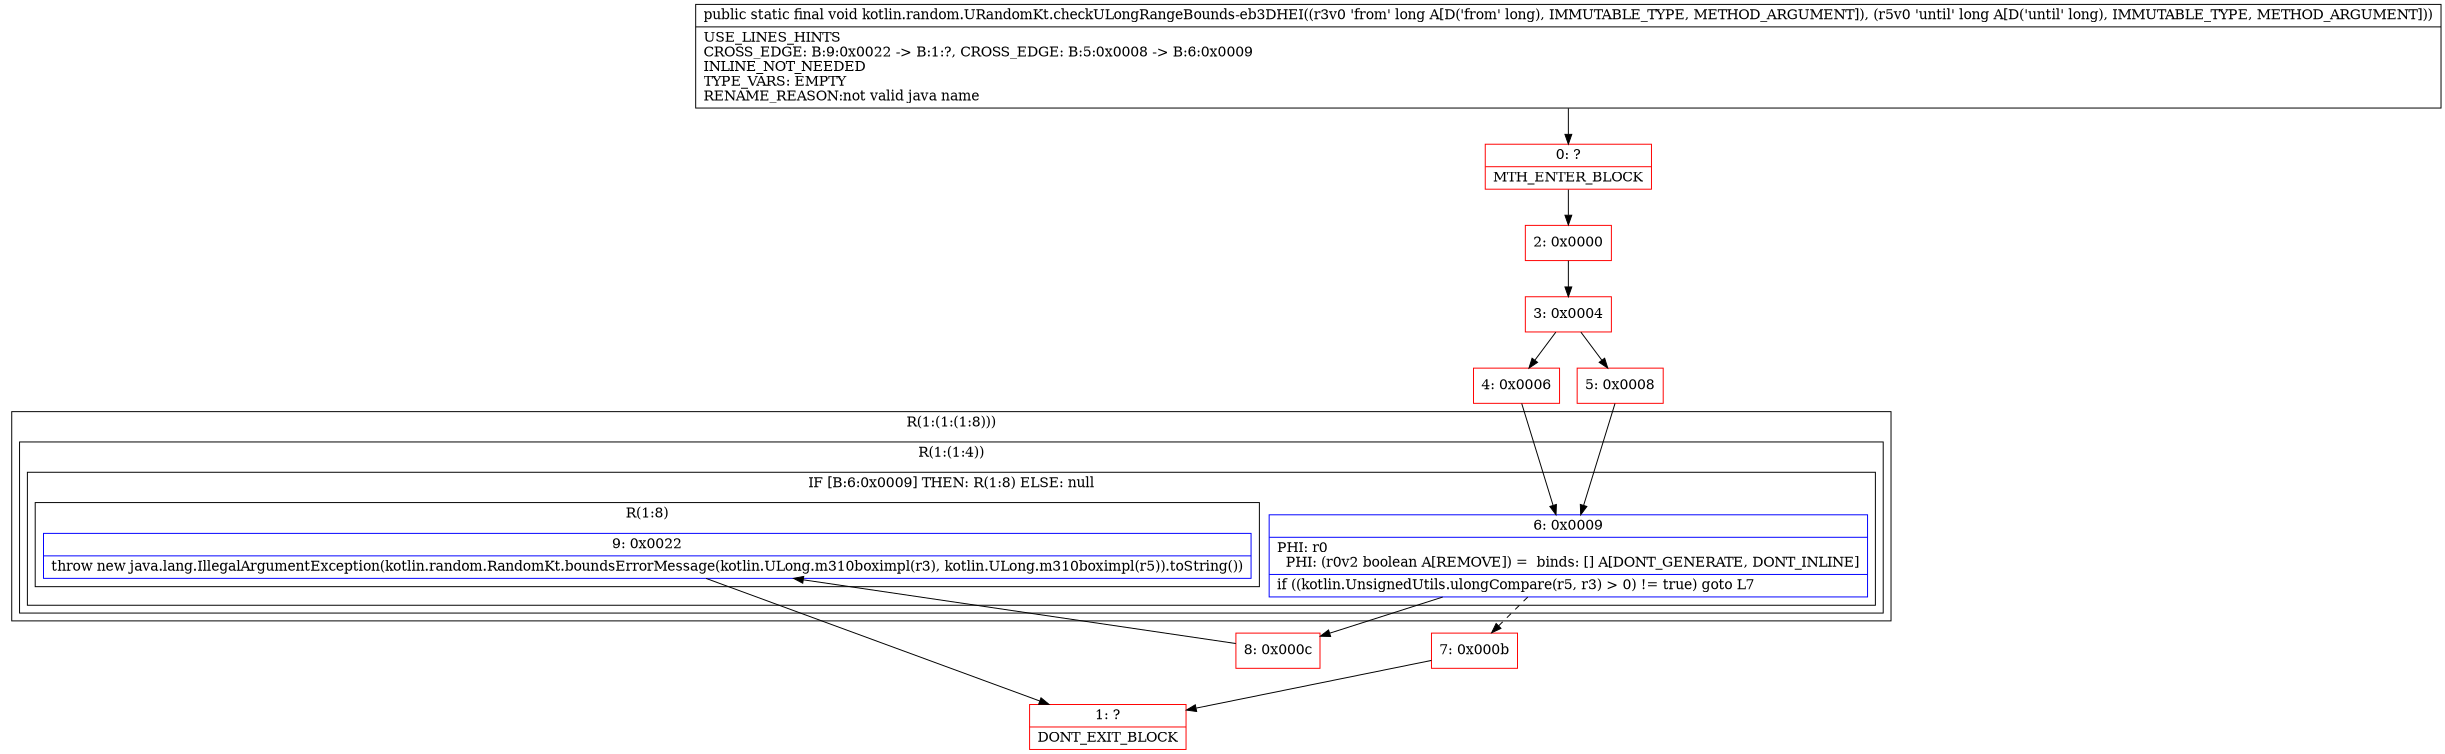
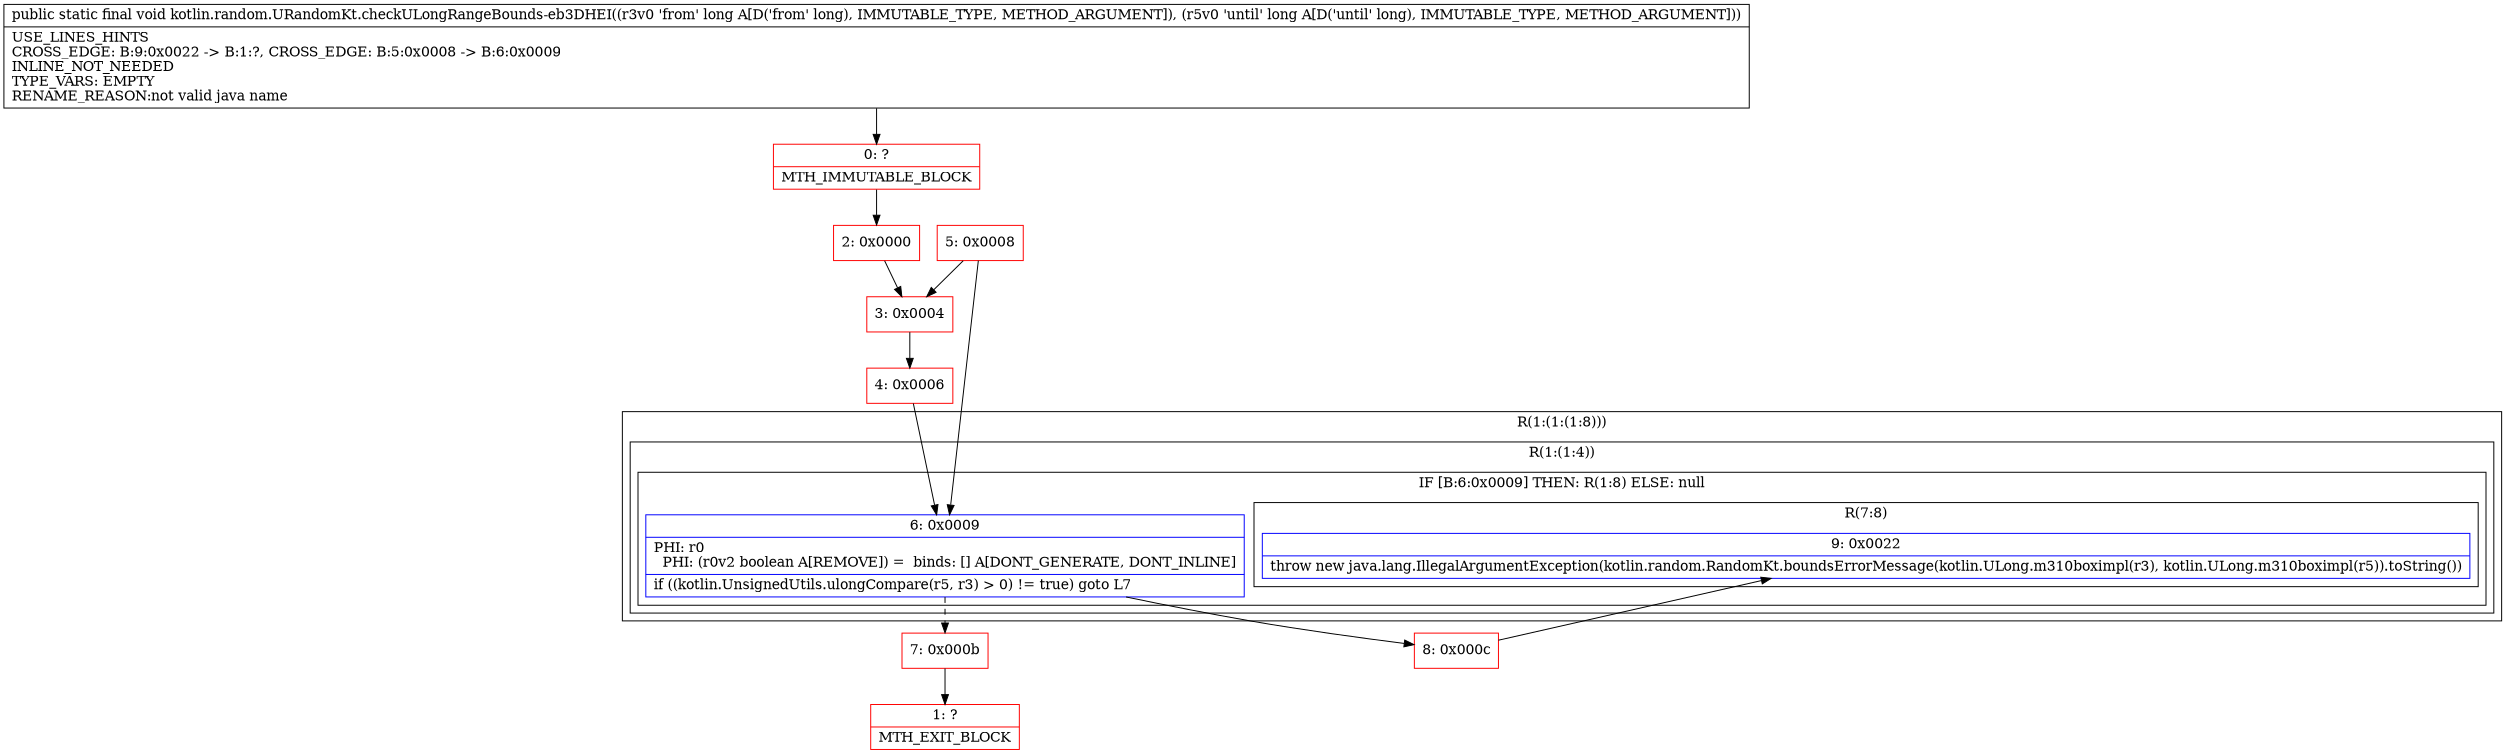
(1568, 177) -> (877, 177)
(1591, 346) -> (948, 275)
(647, 514) -> (1866, 514)
(873, 640) -> none
(1108, 738) -> (945, 738)
